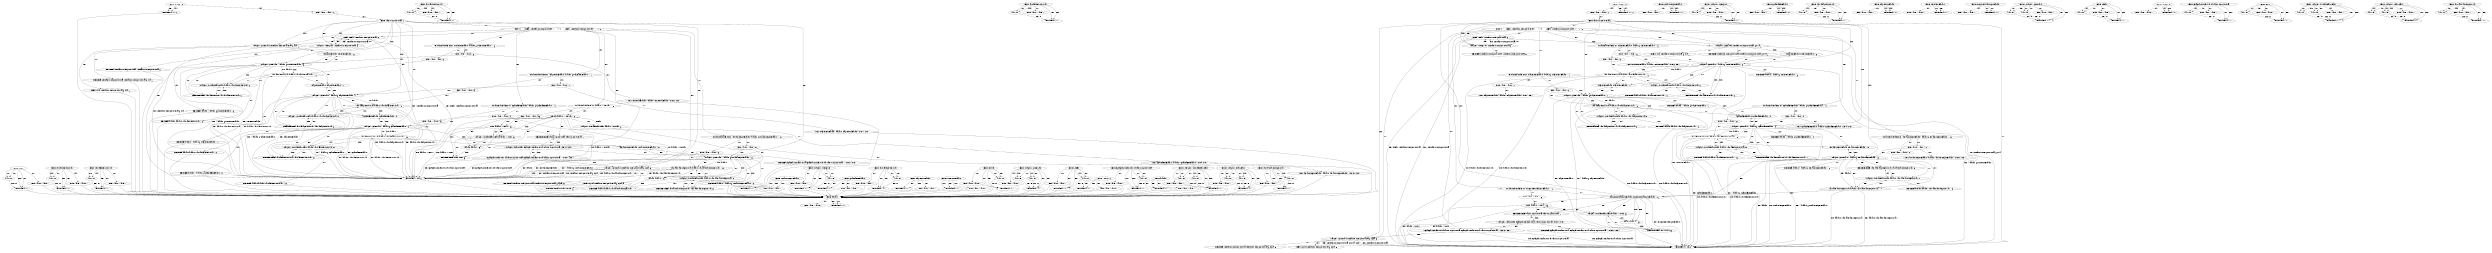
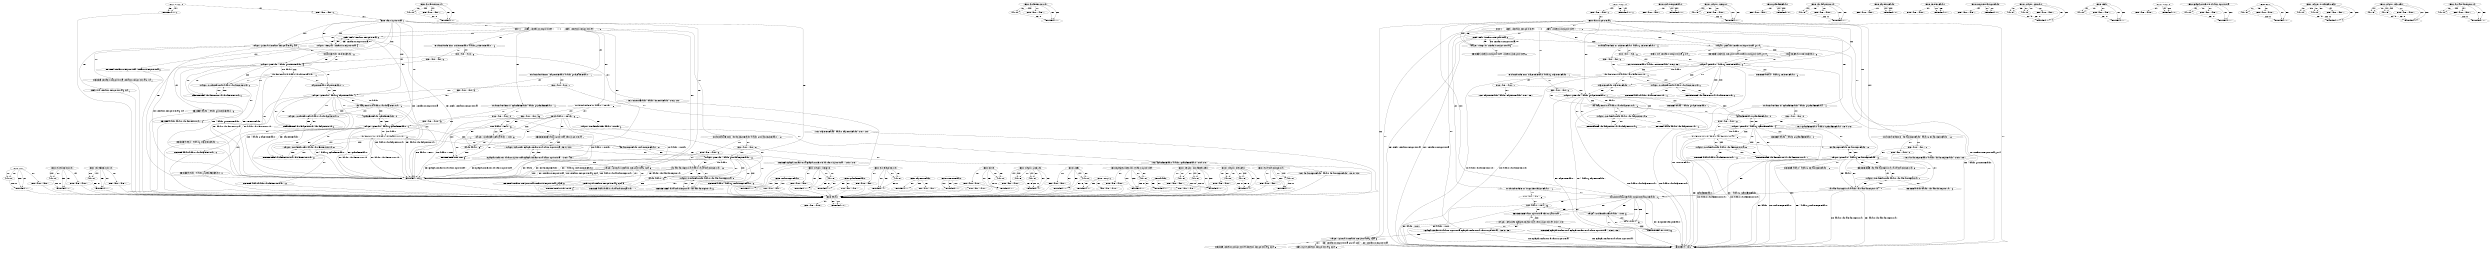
(581, 121) -> none
(599, 122) -> (599, 122)
